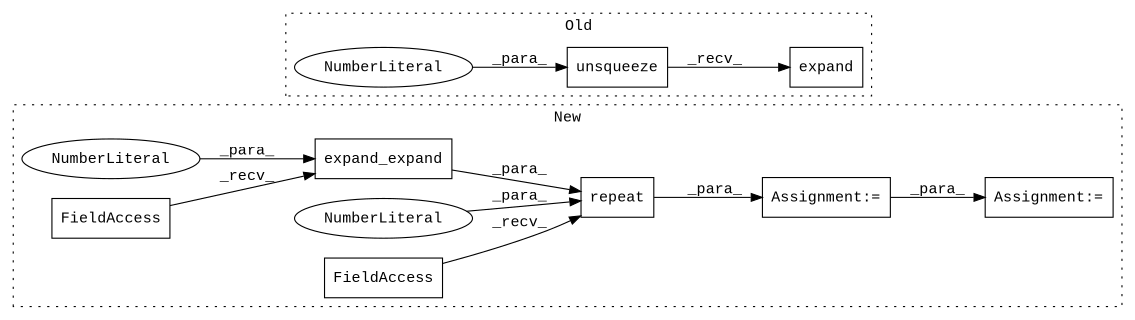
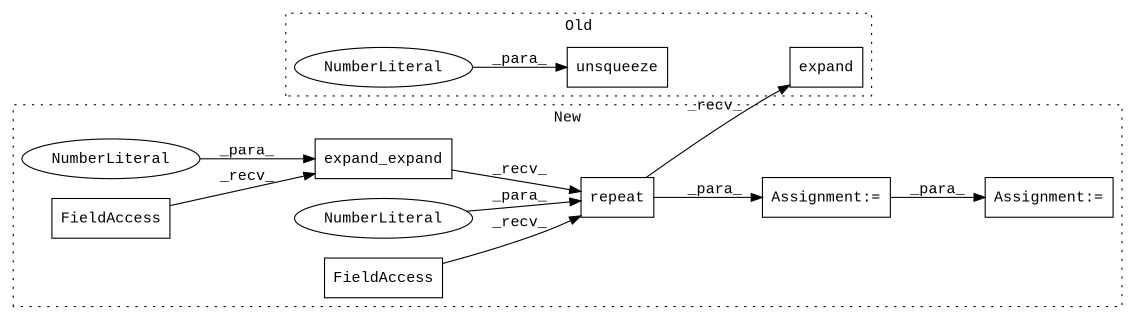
(723, 67) -> (712, 132)
(520, 169) -> (520, 169)
